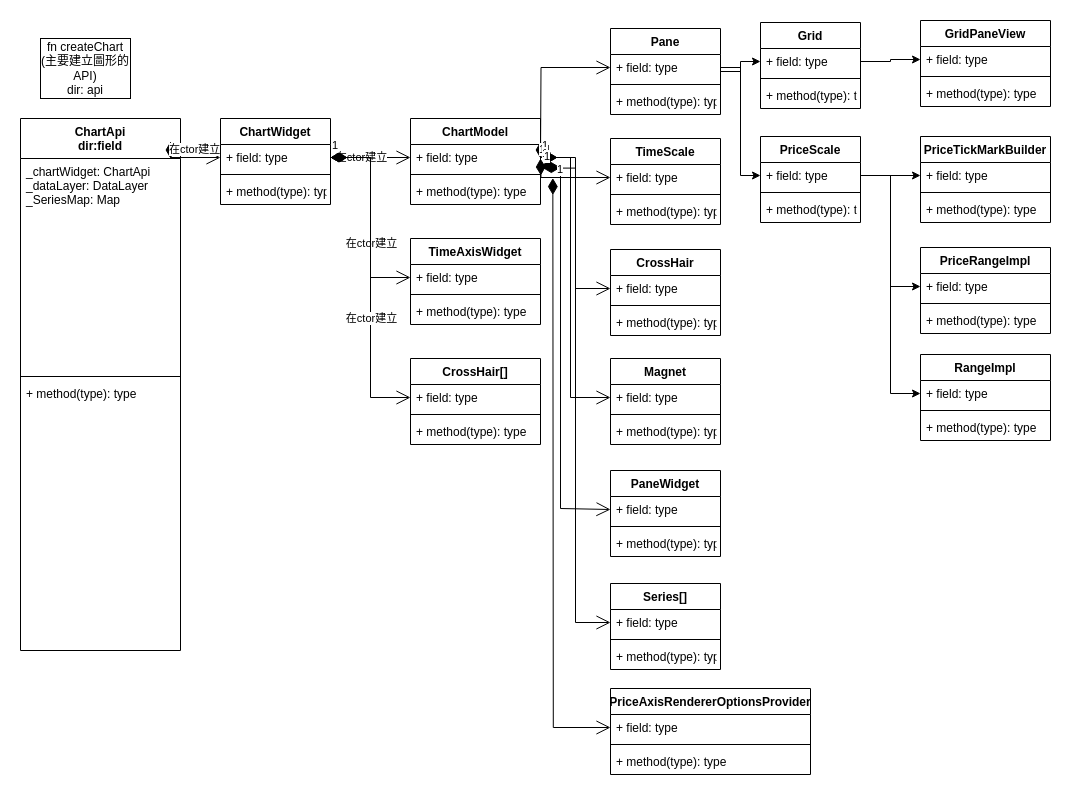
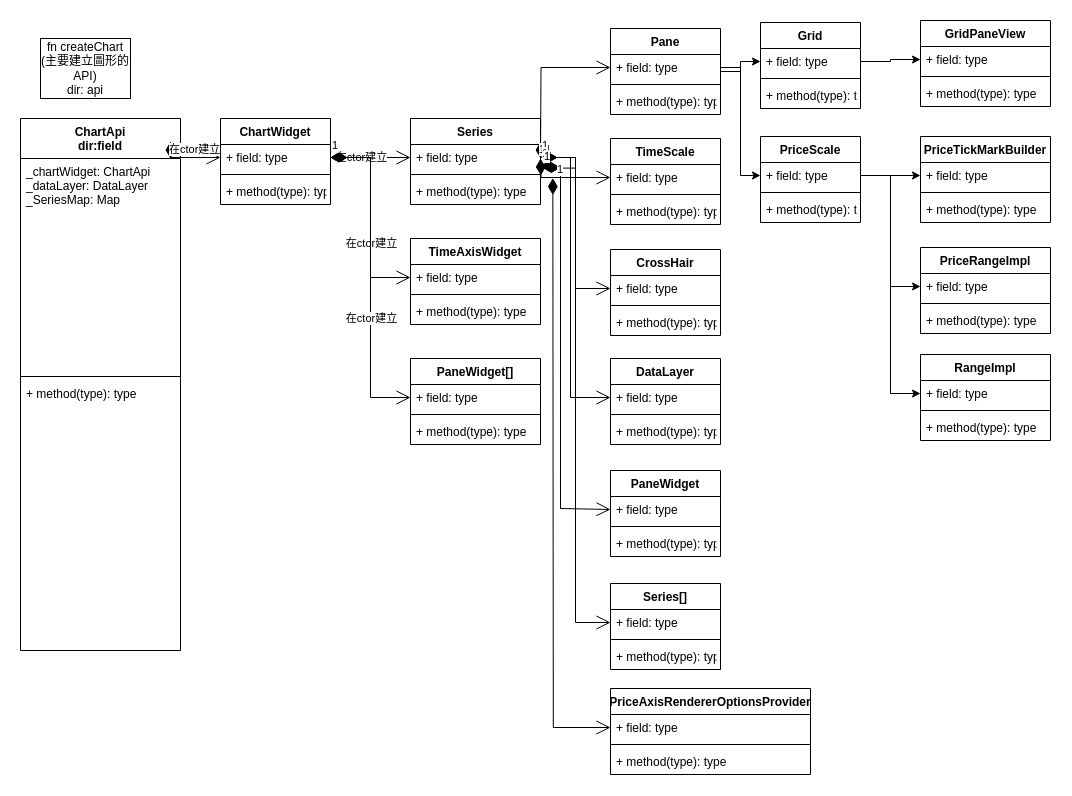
(475, 132) -> (475, 132)
(475, 372) -> (475, 372)
(665, 372) -> (665, 372)
